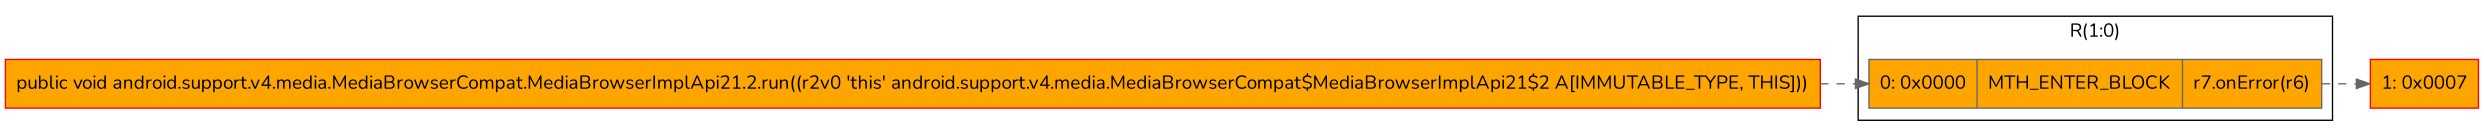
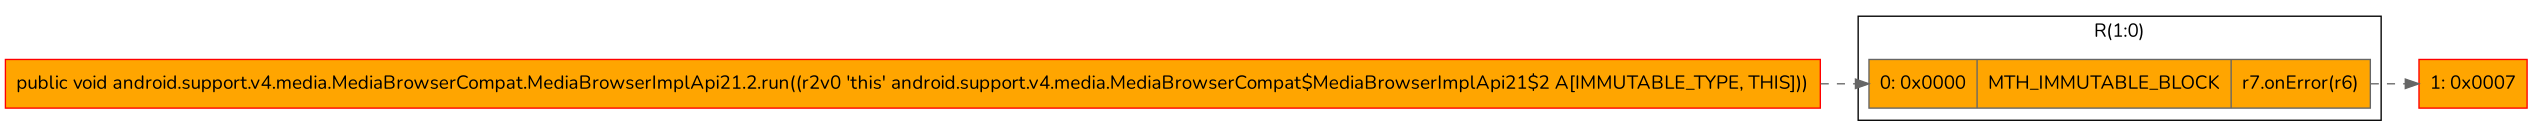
(2080, 83) -> (2104, 83)
